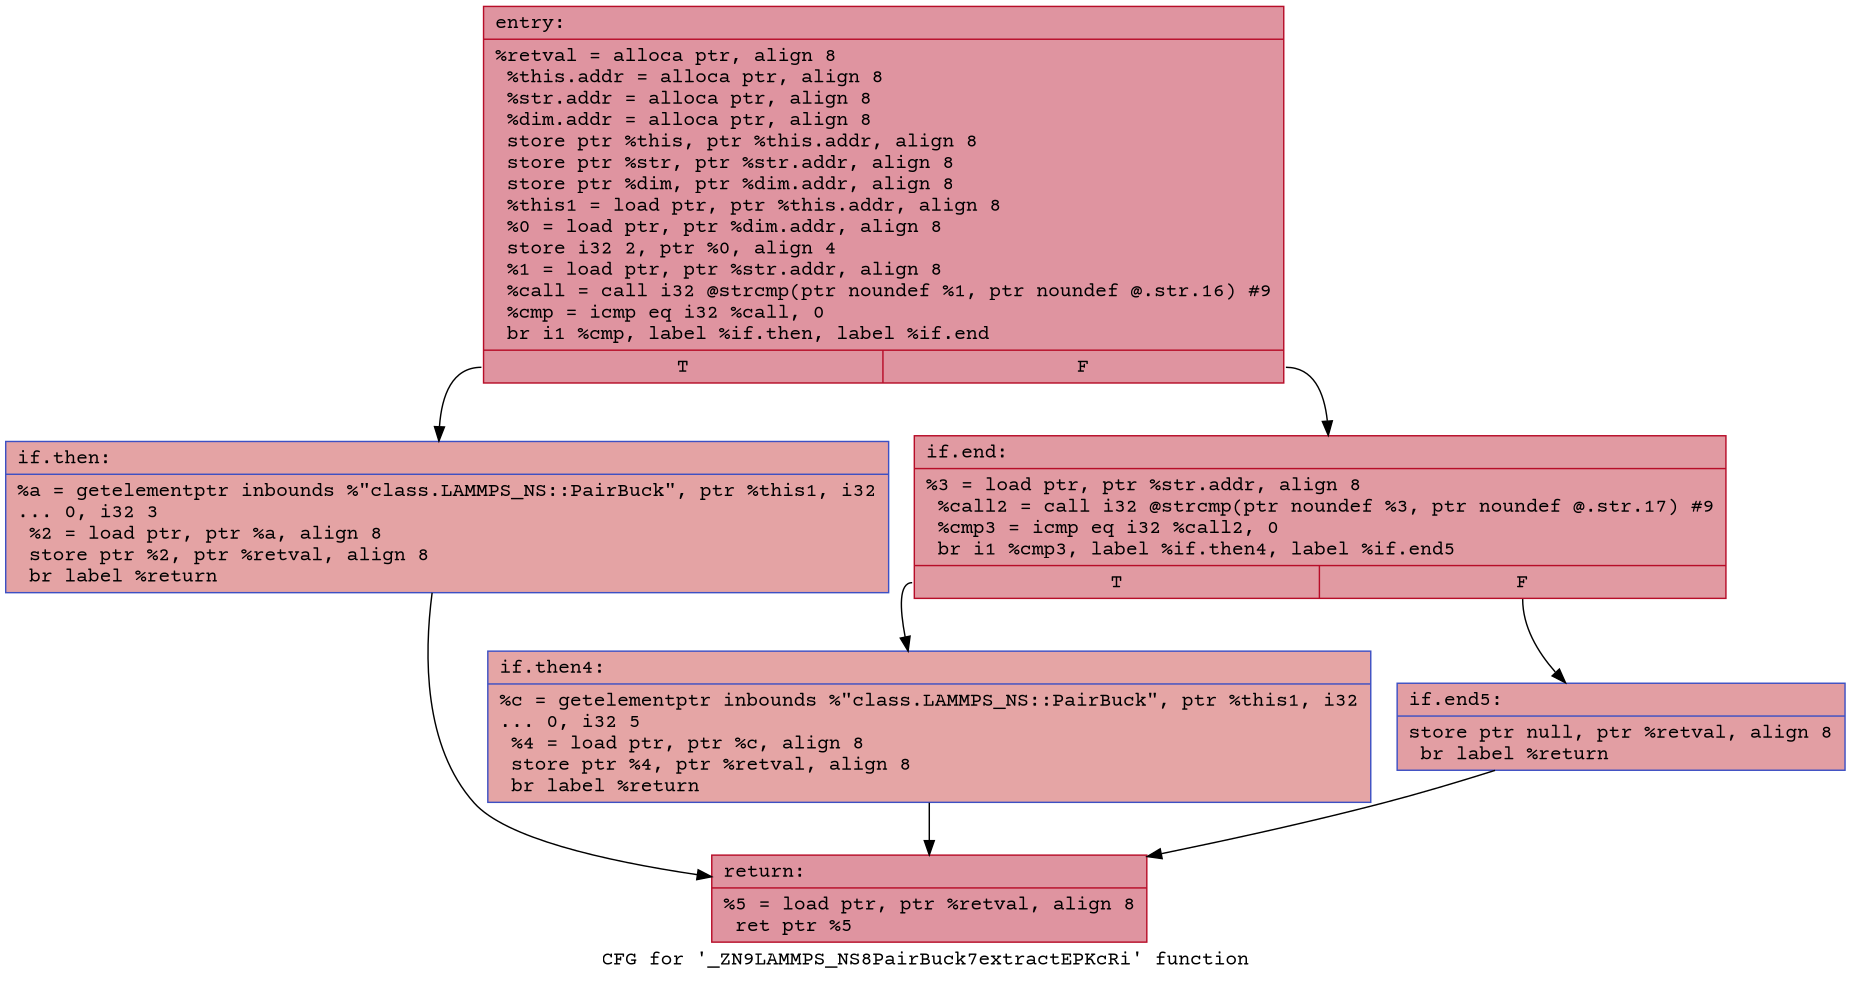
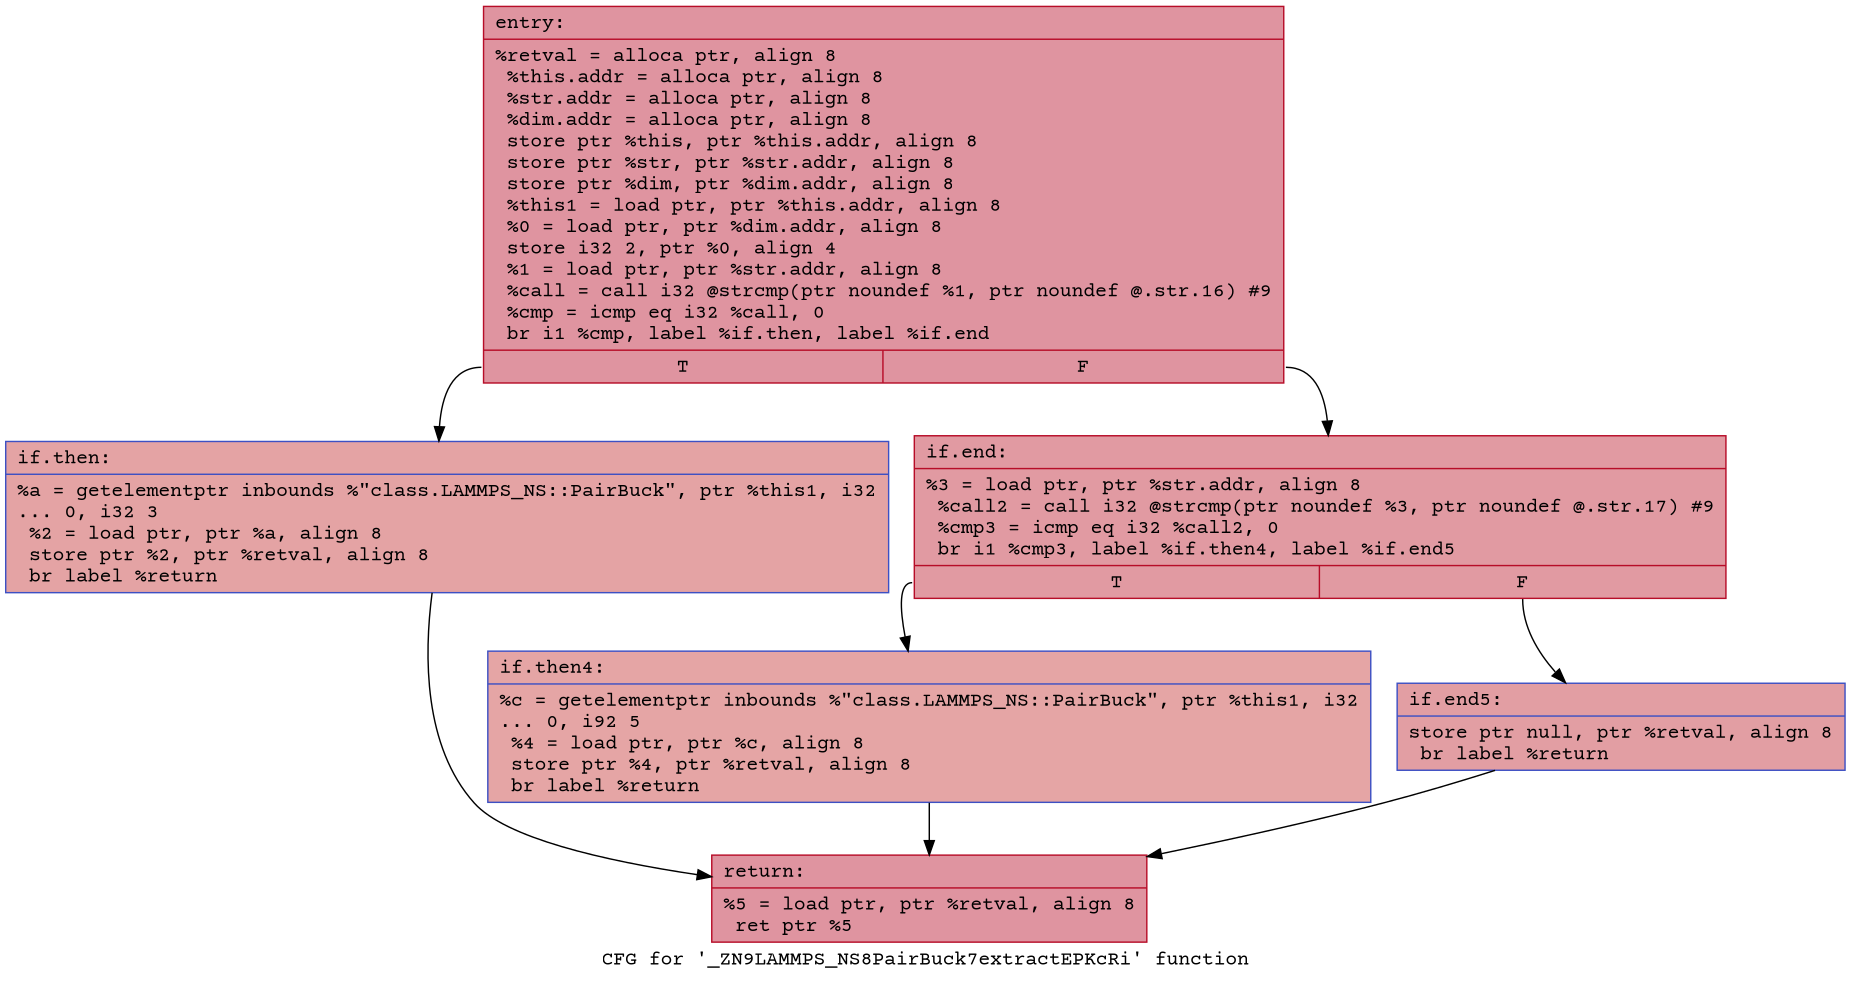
(571, 721) -> (571, 721)
